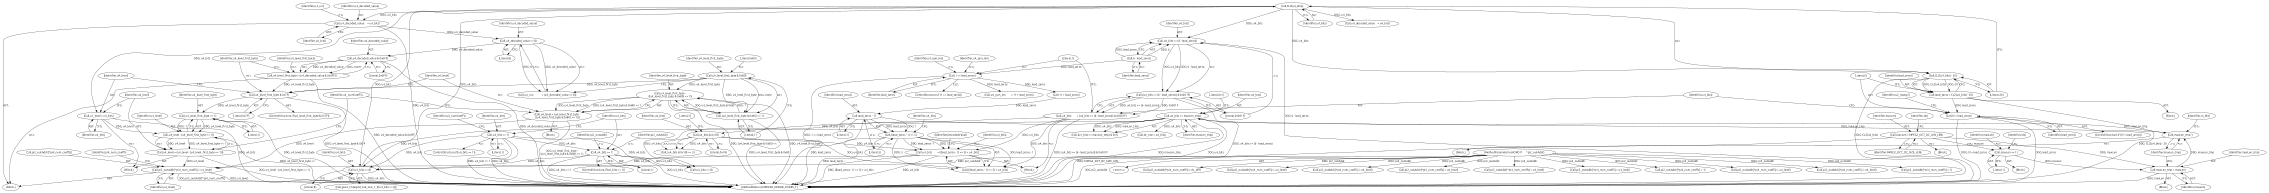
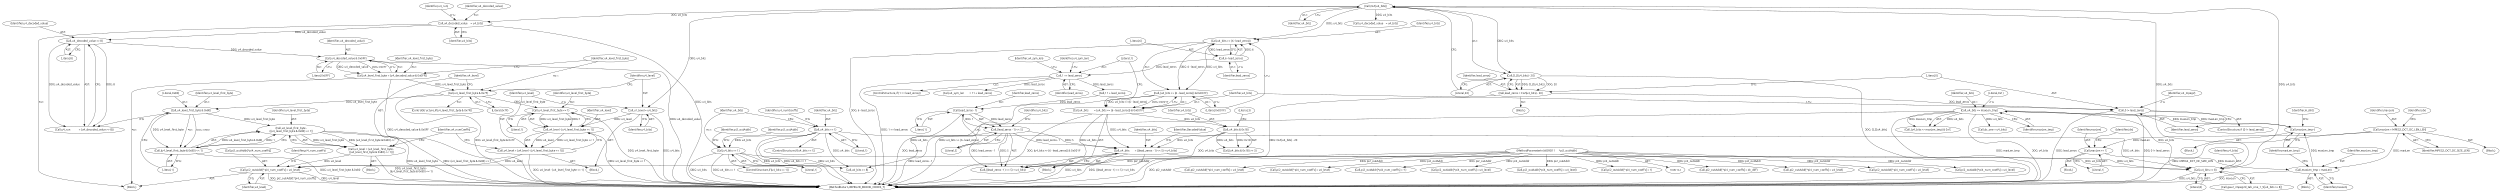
none -> (1136, 41)
(499, 85) -> (331, 102)
(719, 152) -> none
